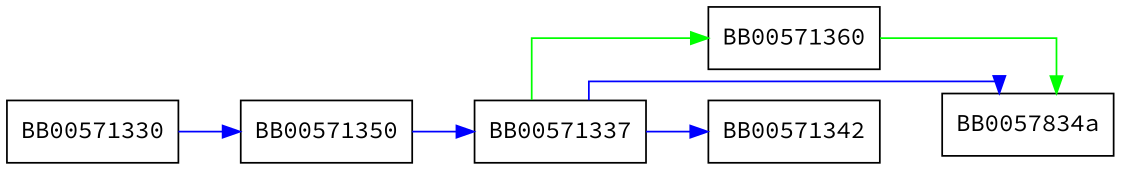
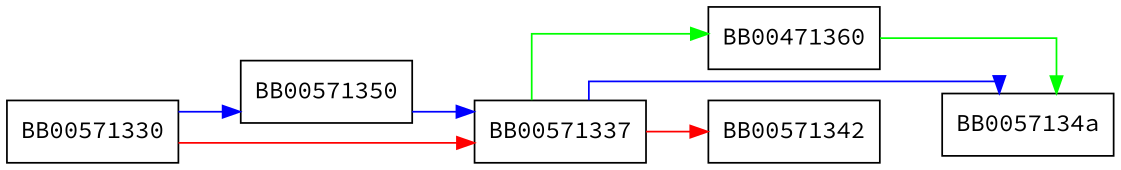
(794, 38) -> (794, 38)
(1028, 125) -> (1028, 125)
(668, 132) -> (668, 132)
none -> (318, 143)
